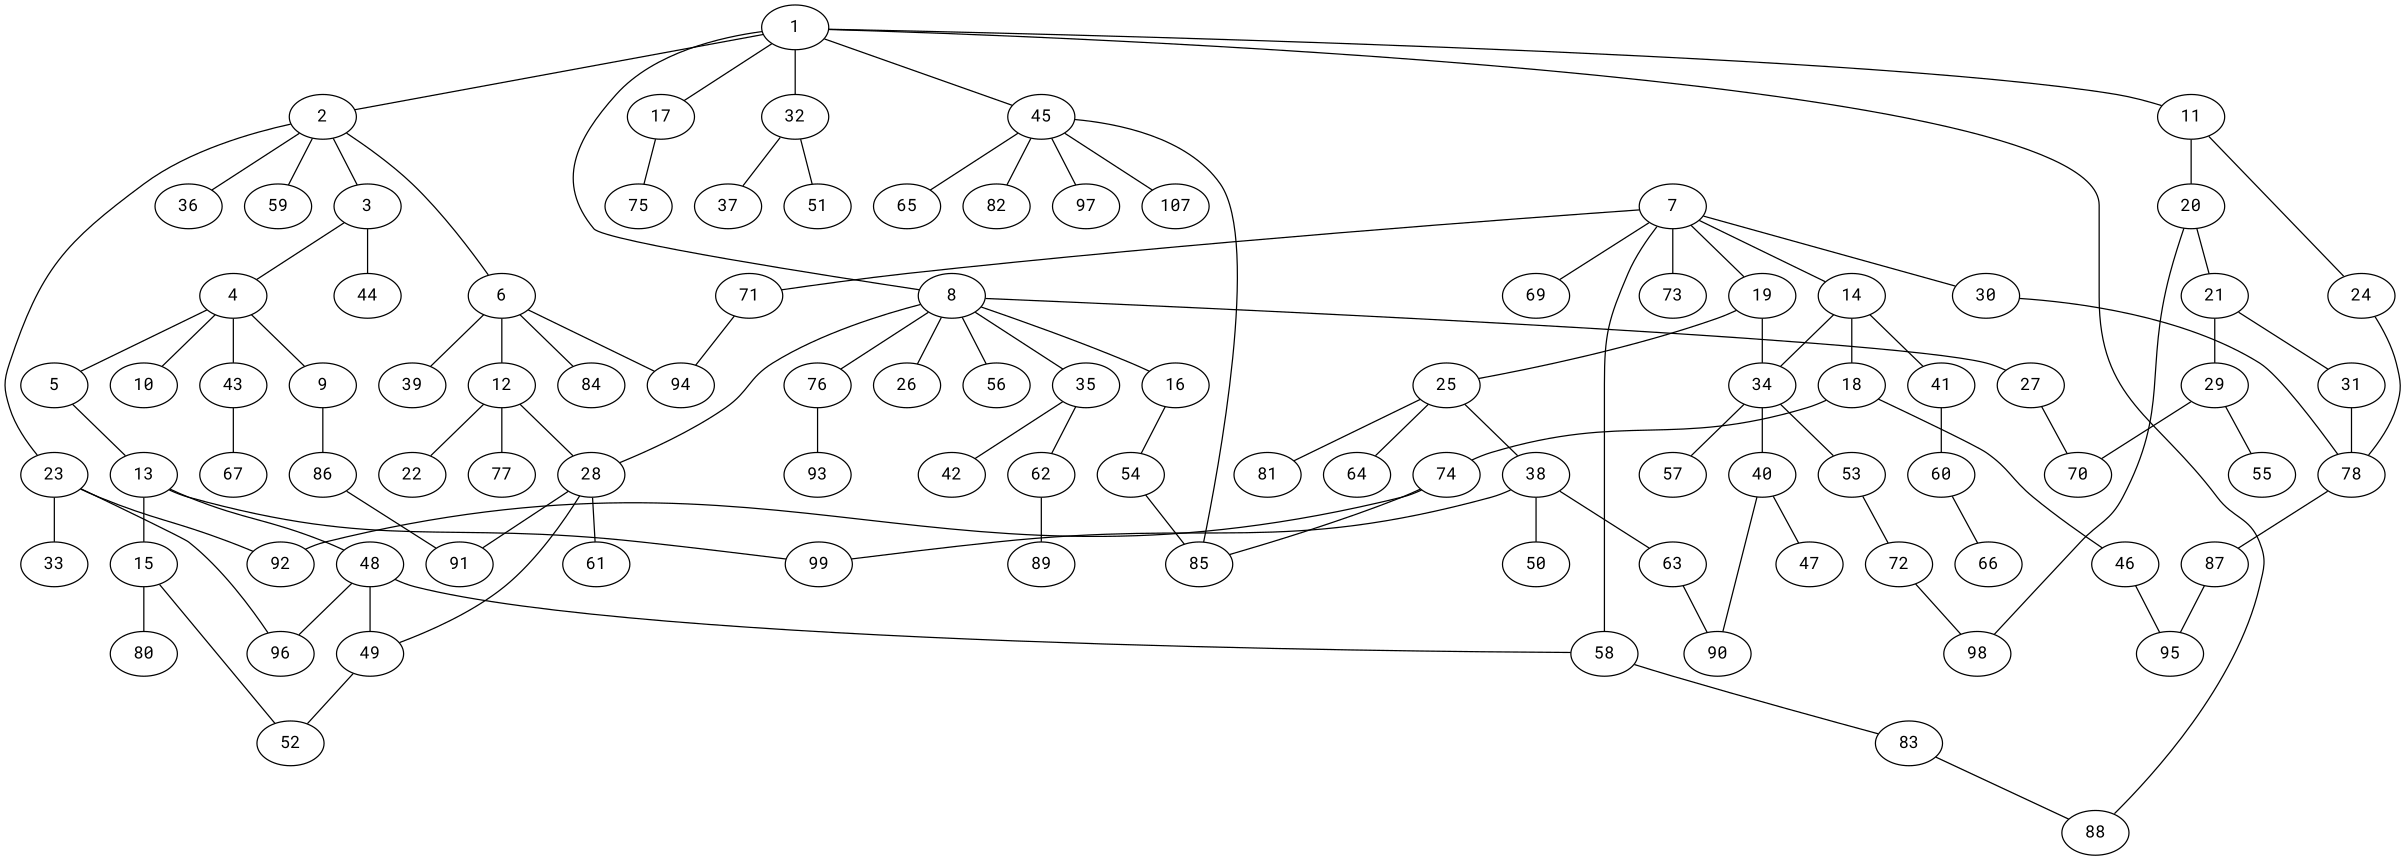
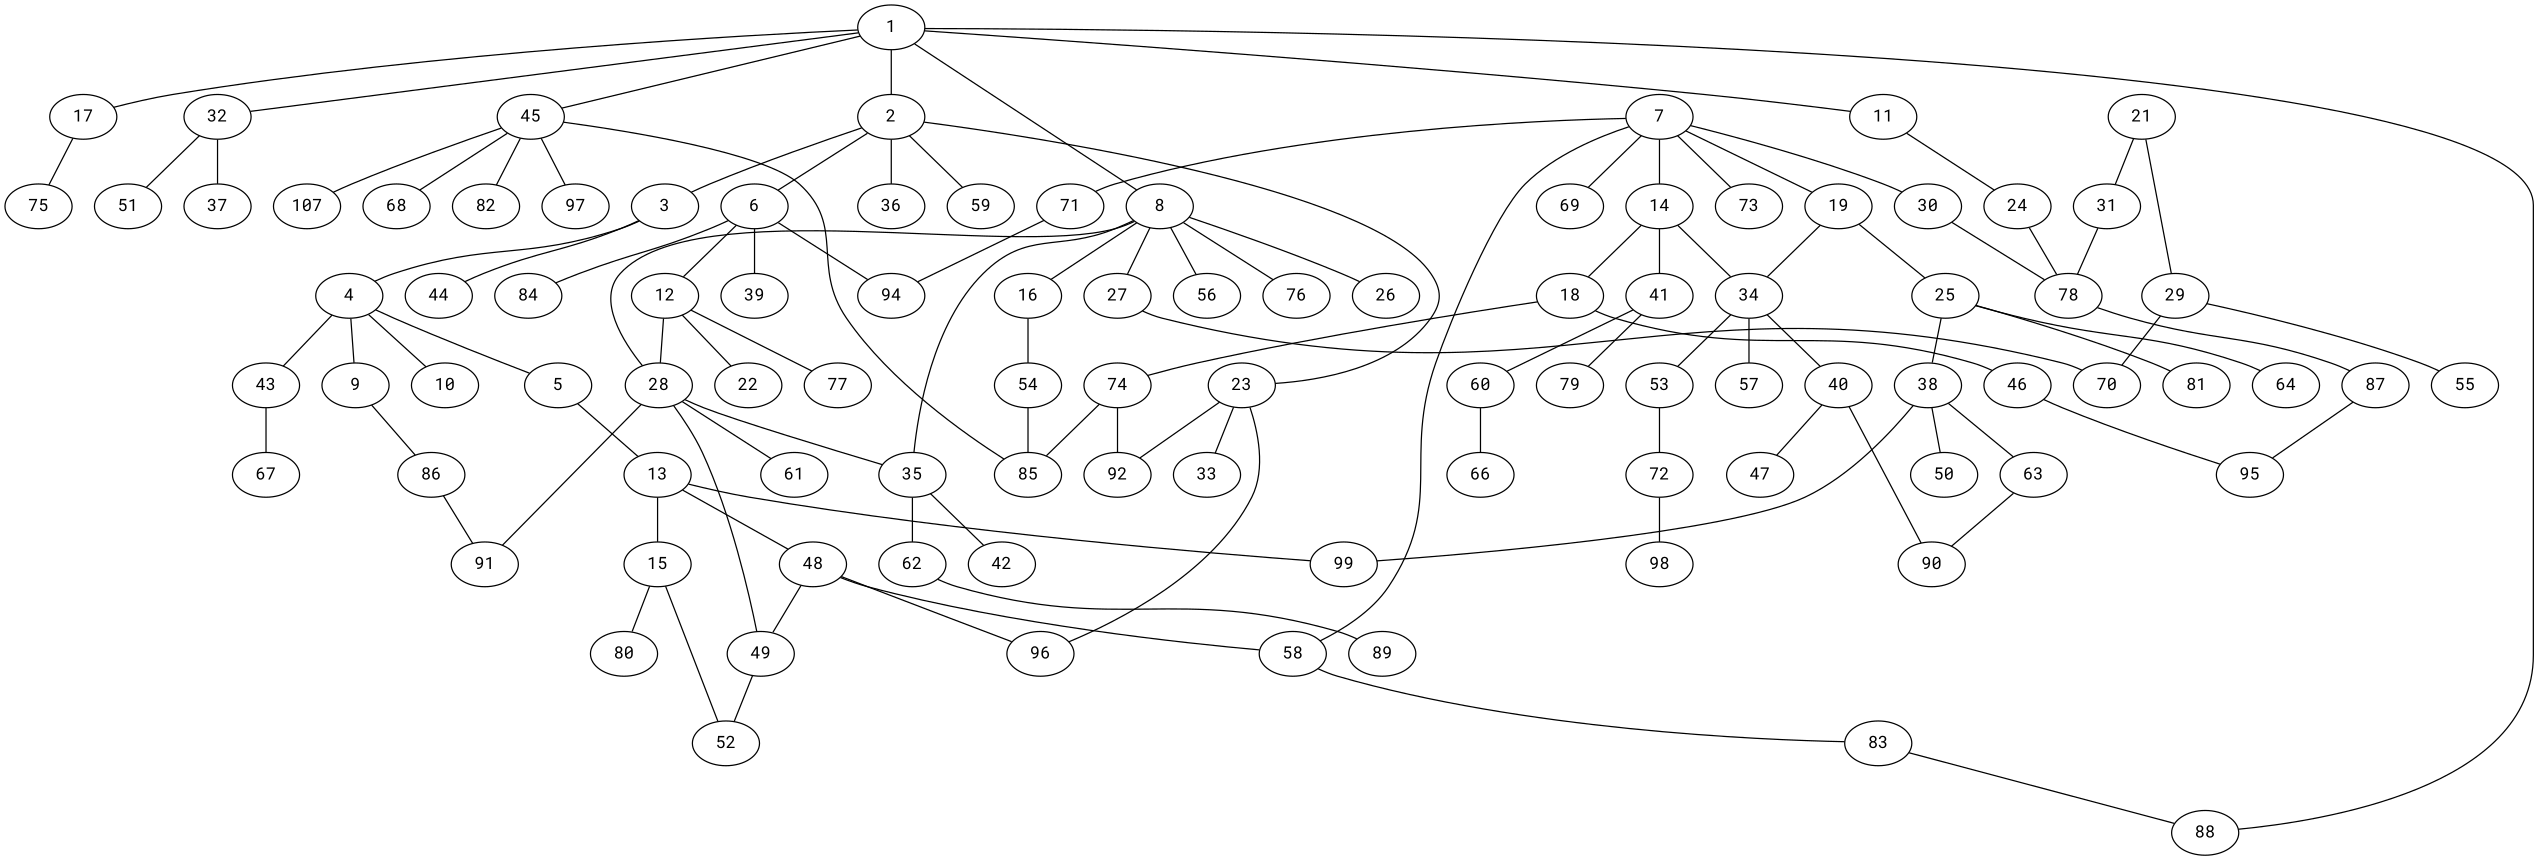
(907, 206) -> (397, 206)
(2191, 206) -> none
none -> (1570, 385)
none -> (783, 434)
(818, 475) -> none
